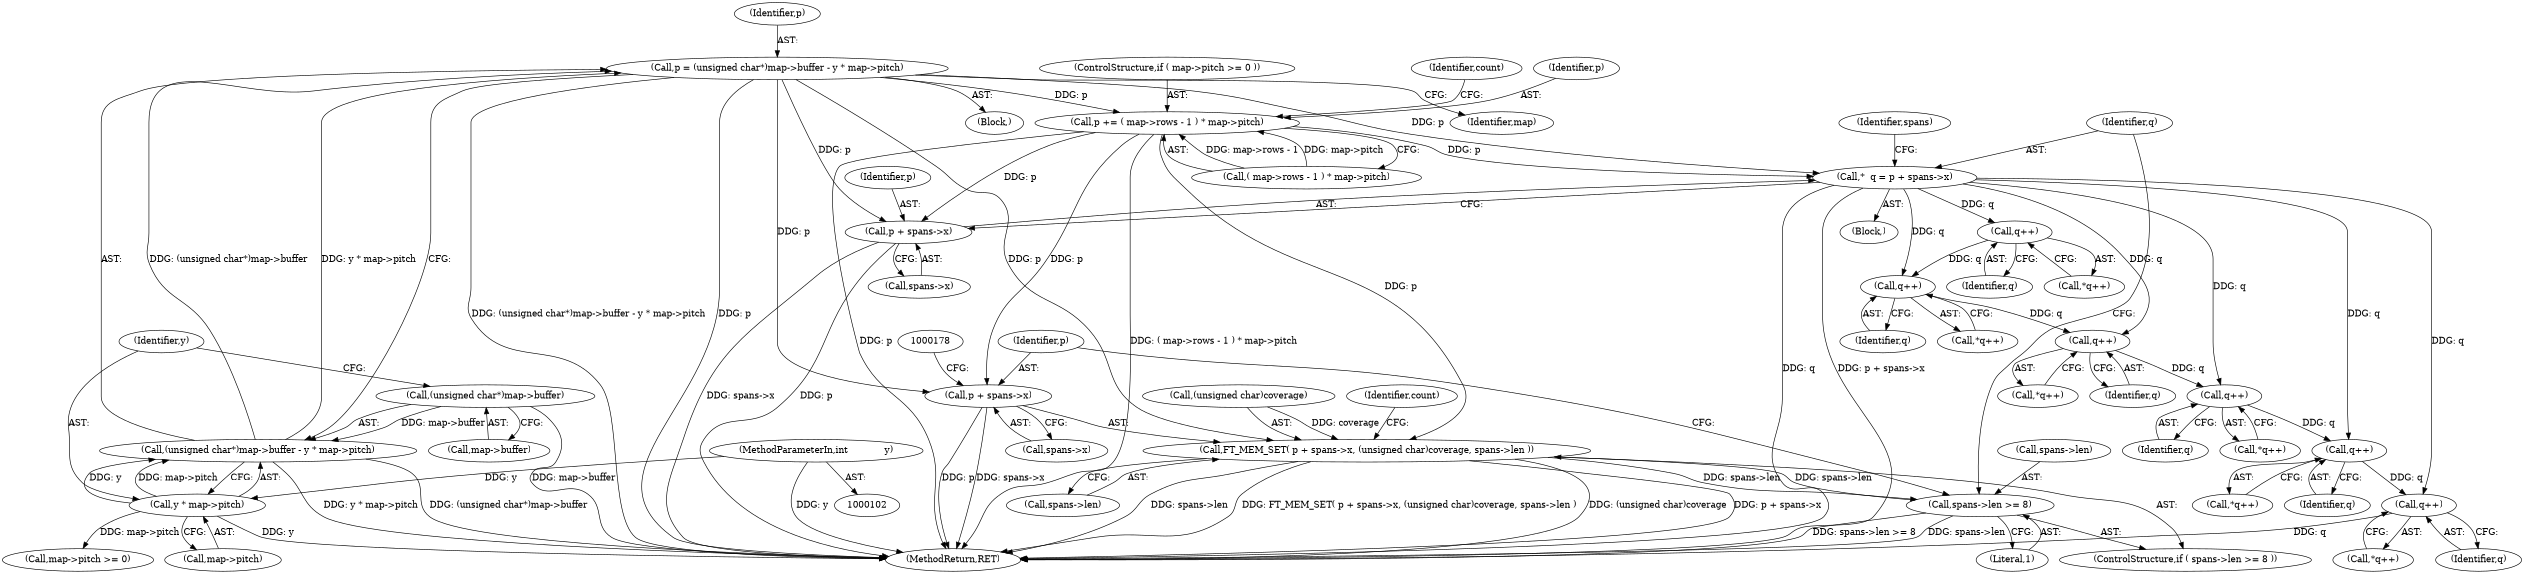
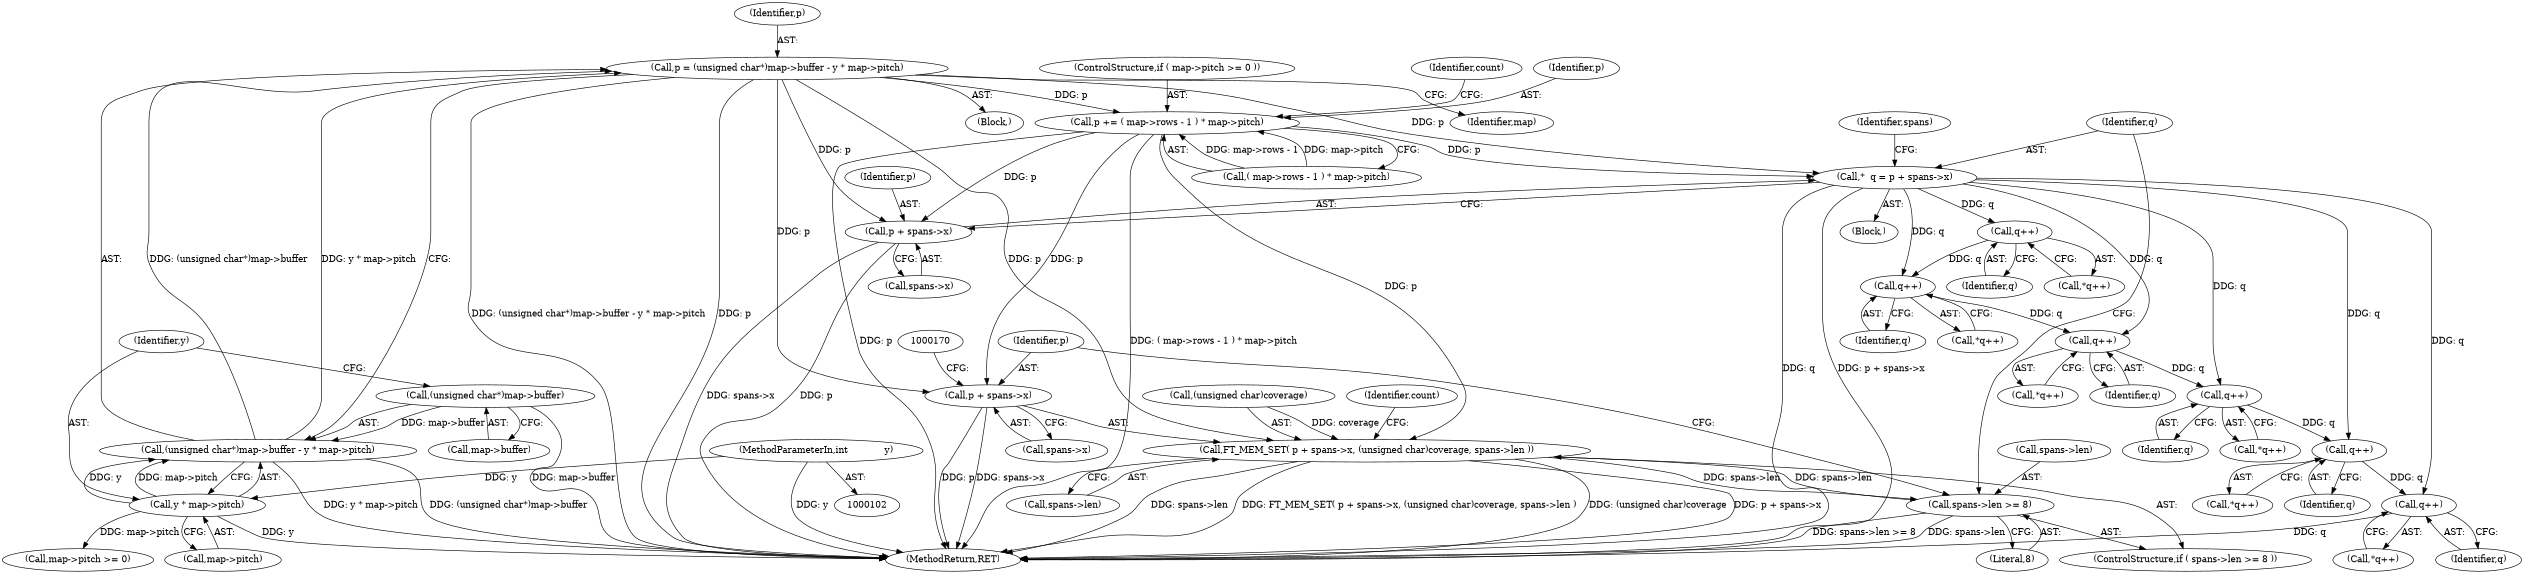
(930, 342) -> (930, 342)
(2012, 560) -> (2012, 560)
